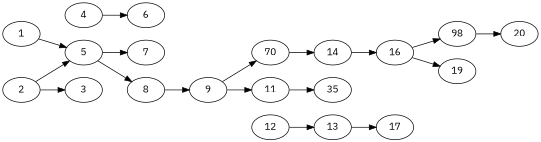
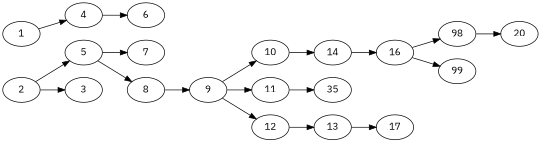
(49, 42) -> (49, 26)
(270, 53) -> (270, 53)
(457, 71) -> (457, 71)
none -> (236, 107)
